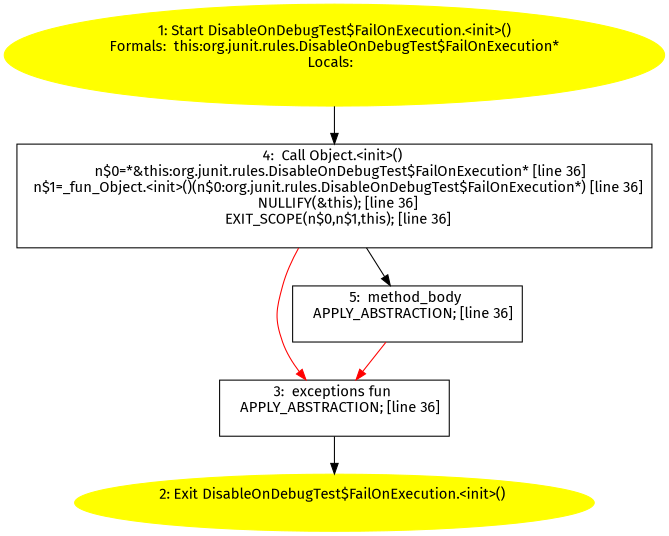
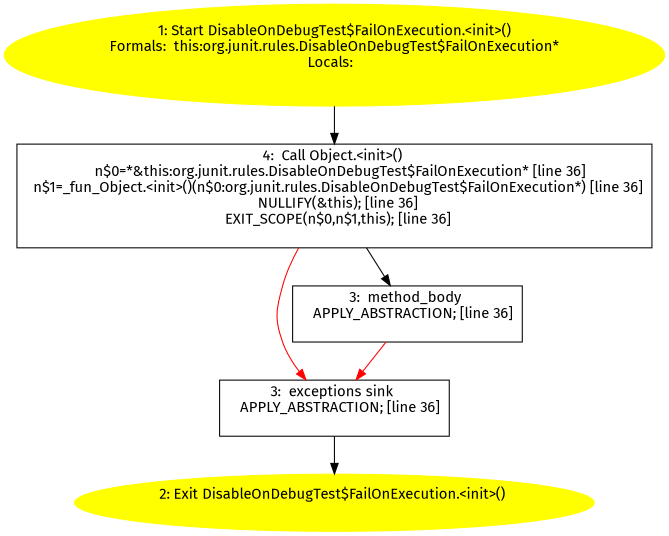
(407, 314) -> (407, 314)
(334, 408) -> (334, 408)
